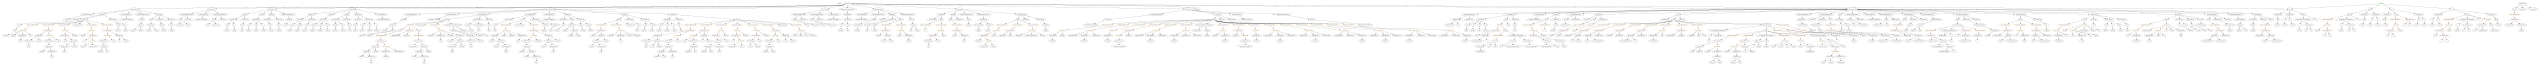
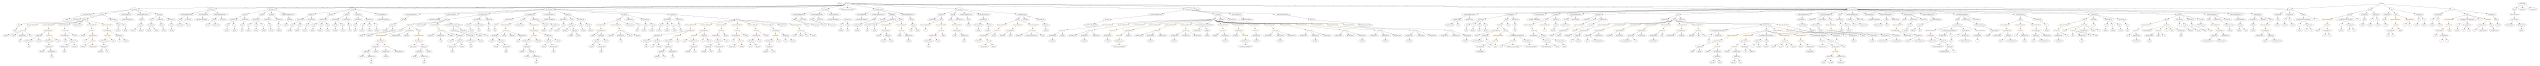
(848, 14) -> none
